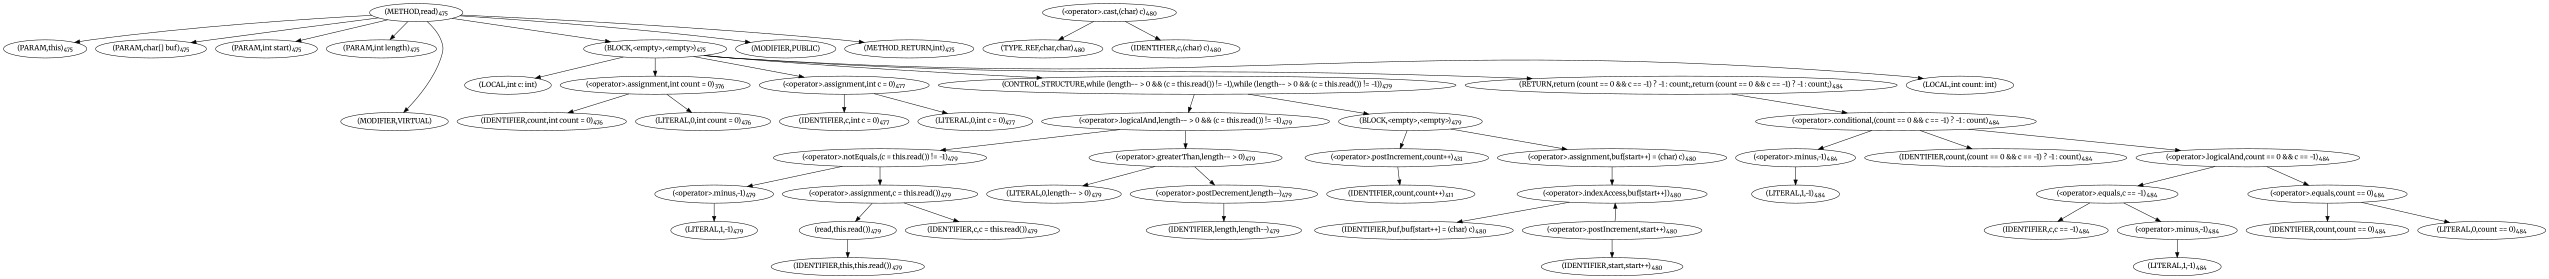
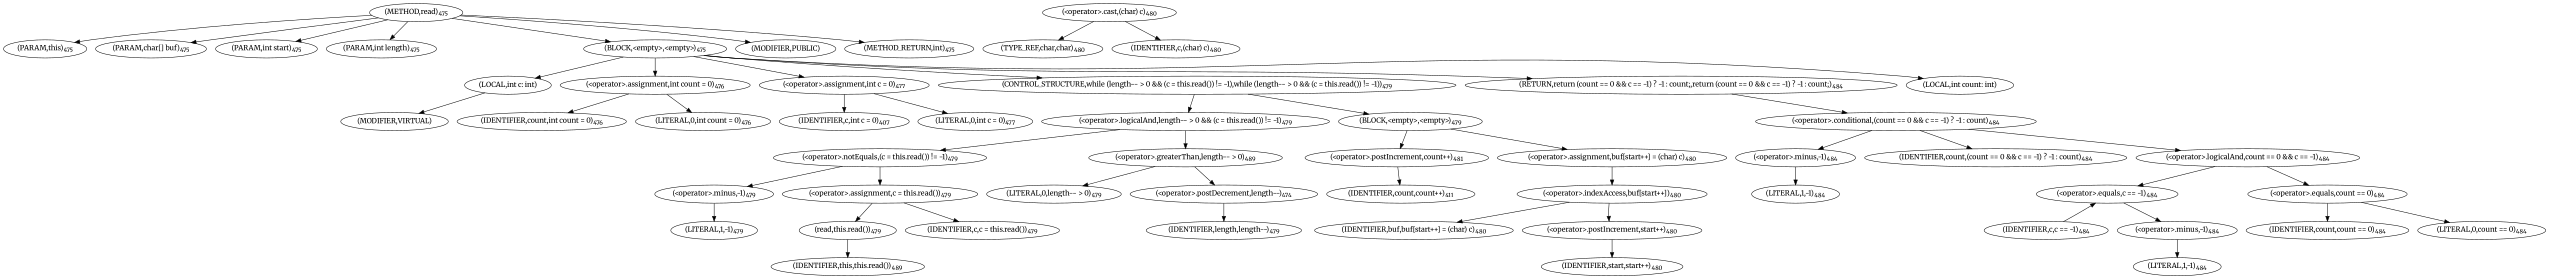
(437, 67) -> (454, 102)
(719, 84) -> (719, 84)
(885, 121) -> (885, 121)
(1250, 157) -> (1250, 157)
(1458, 157) -> (1458, 157)
(1287, 193) -> (1287, 193)
(2076, 211) -> (2077, 214)
(1615, 215) -> (1609, 210)
(897, 266) -> (897, 266)
